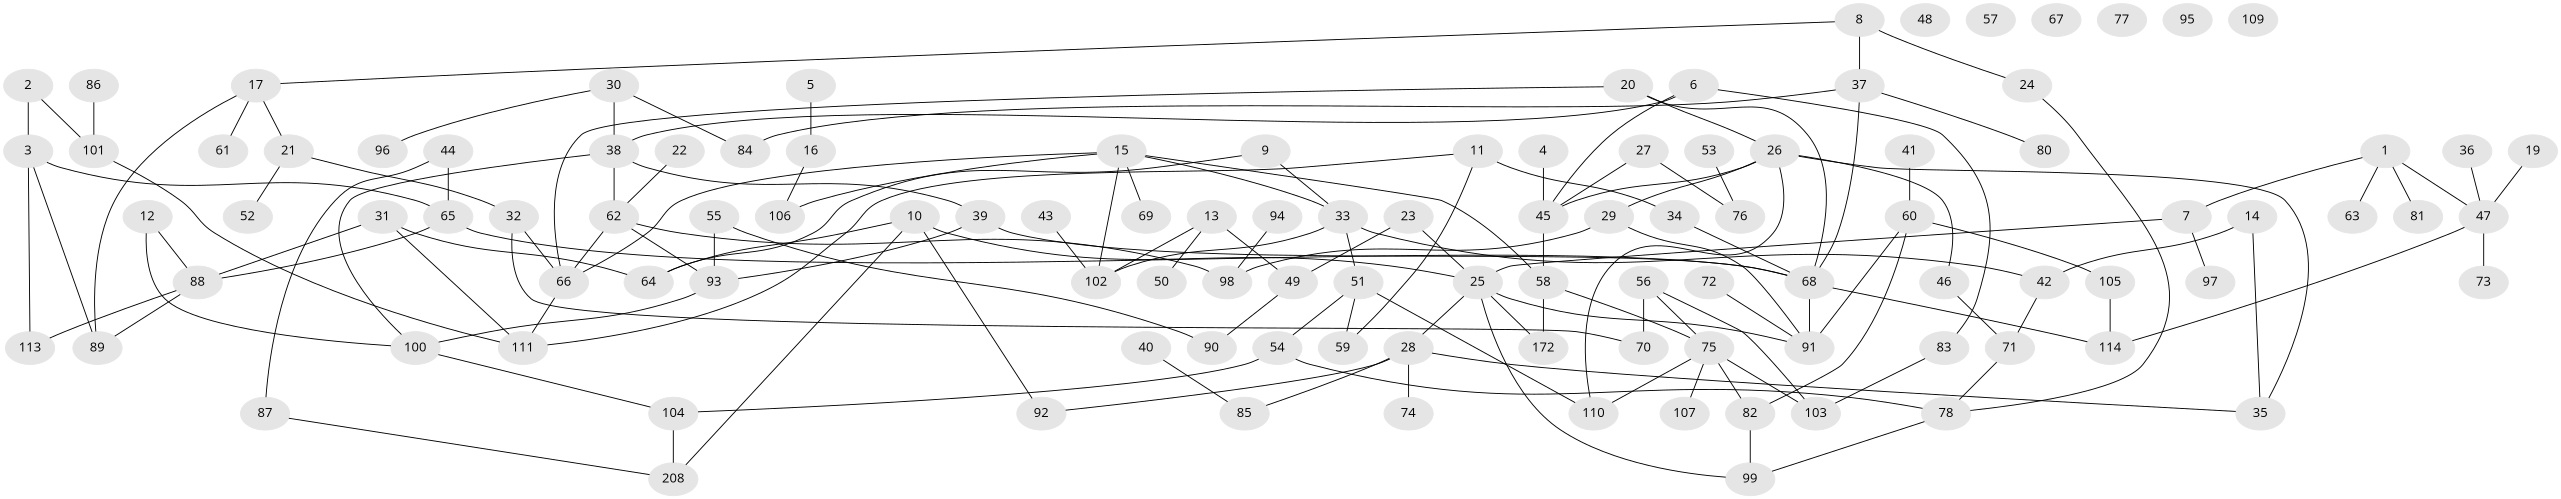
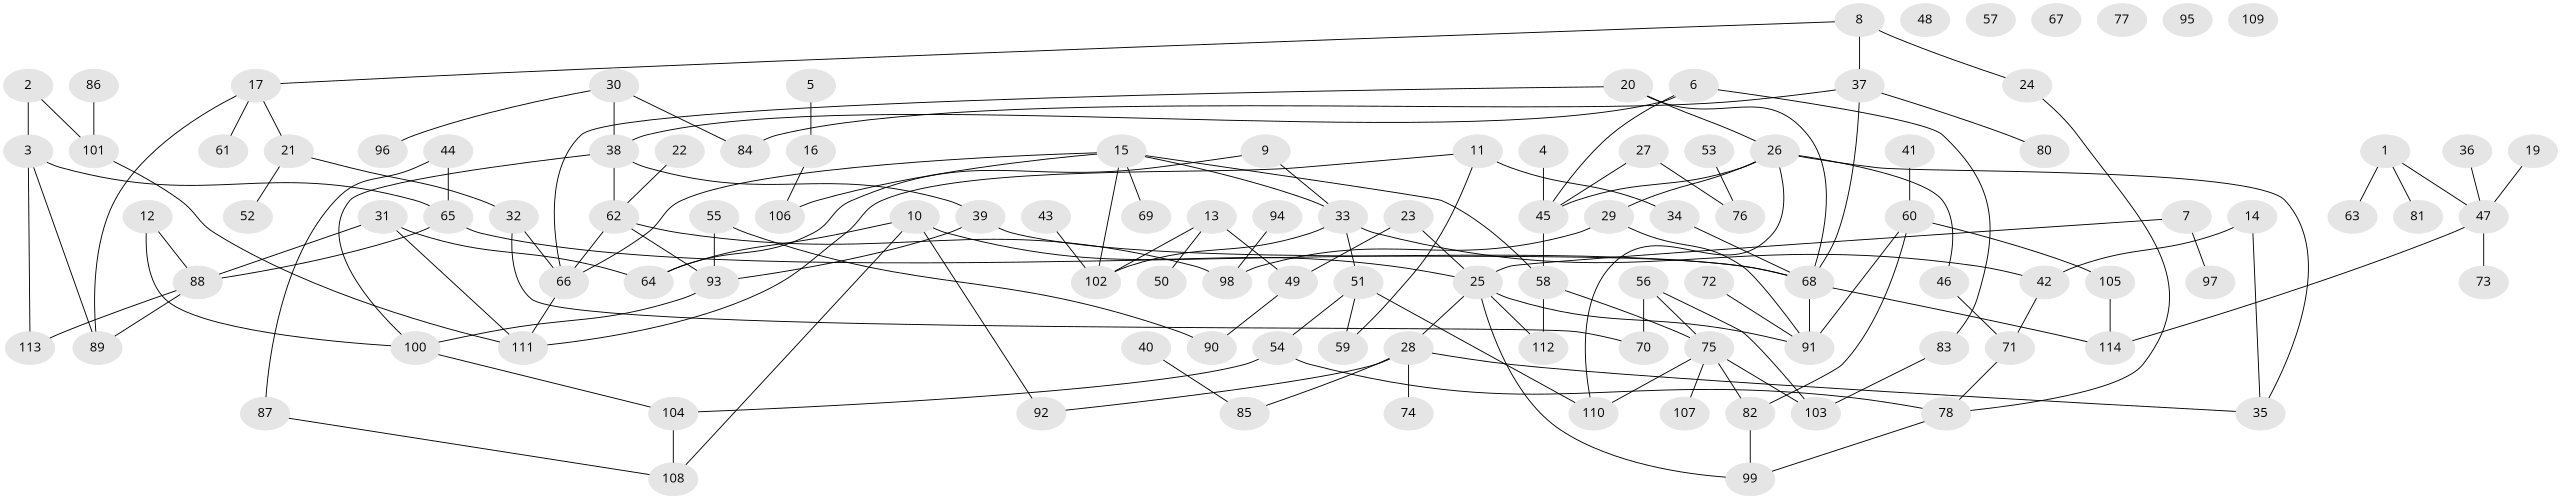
(2283, 179) -> none
(1543, 348) -> (1543, 348)
(673, 479) -> (673, 479)
